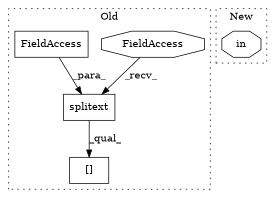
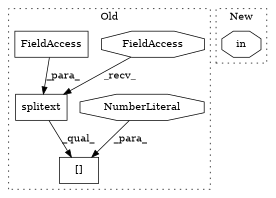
none -> (142, 107)
